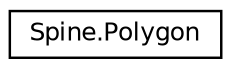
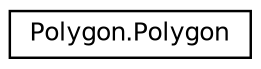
(116, 34) -> (130, 34)
